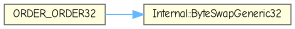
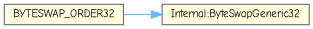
(55, 14) -> (64, 14)
